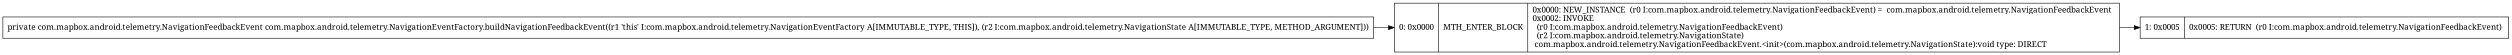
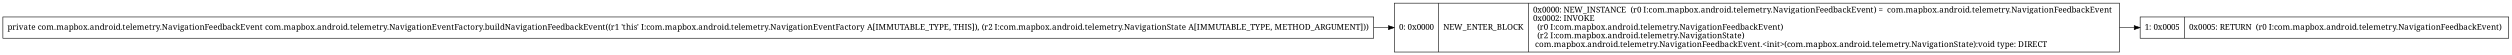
(1483, 27) -> (1483, 27)
